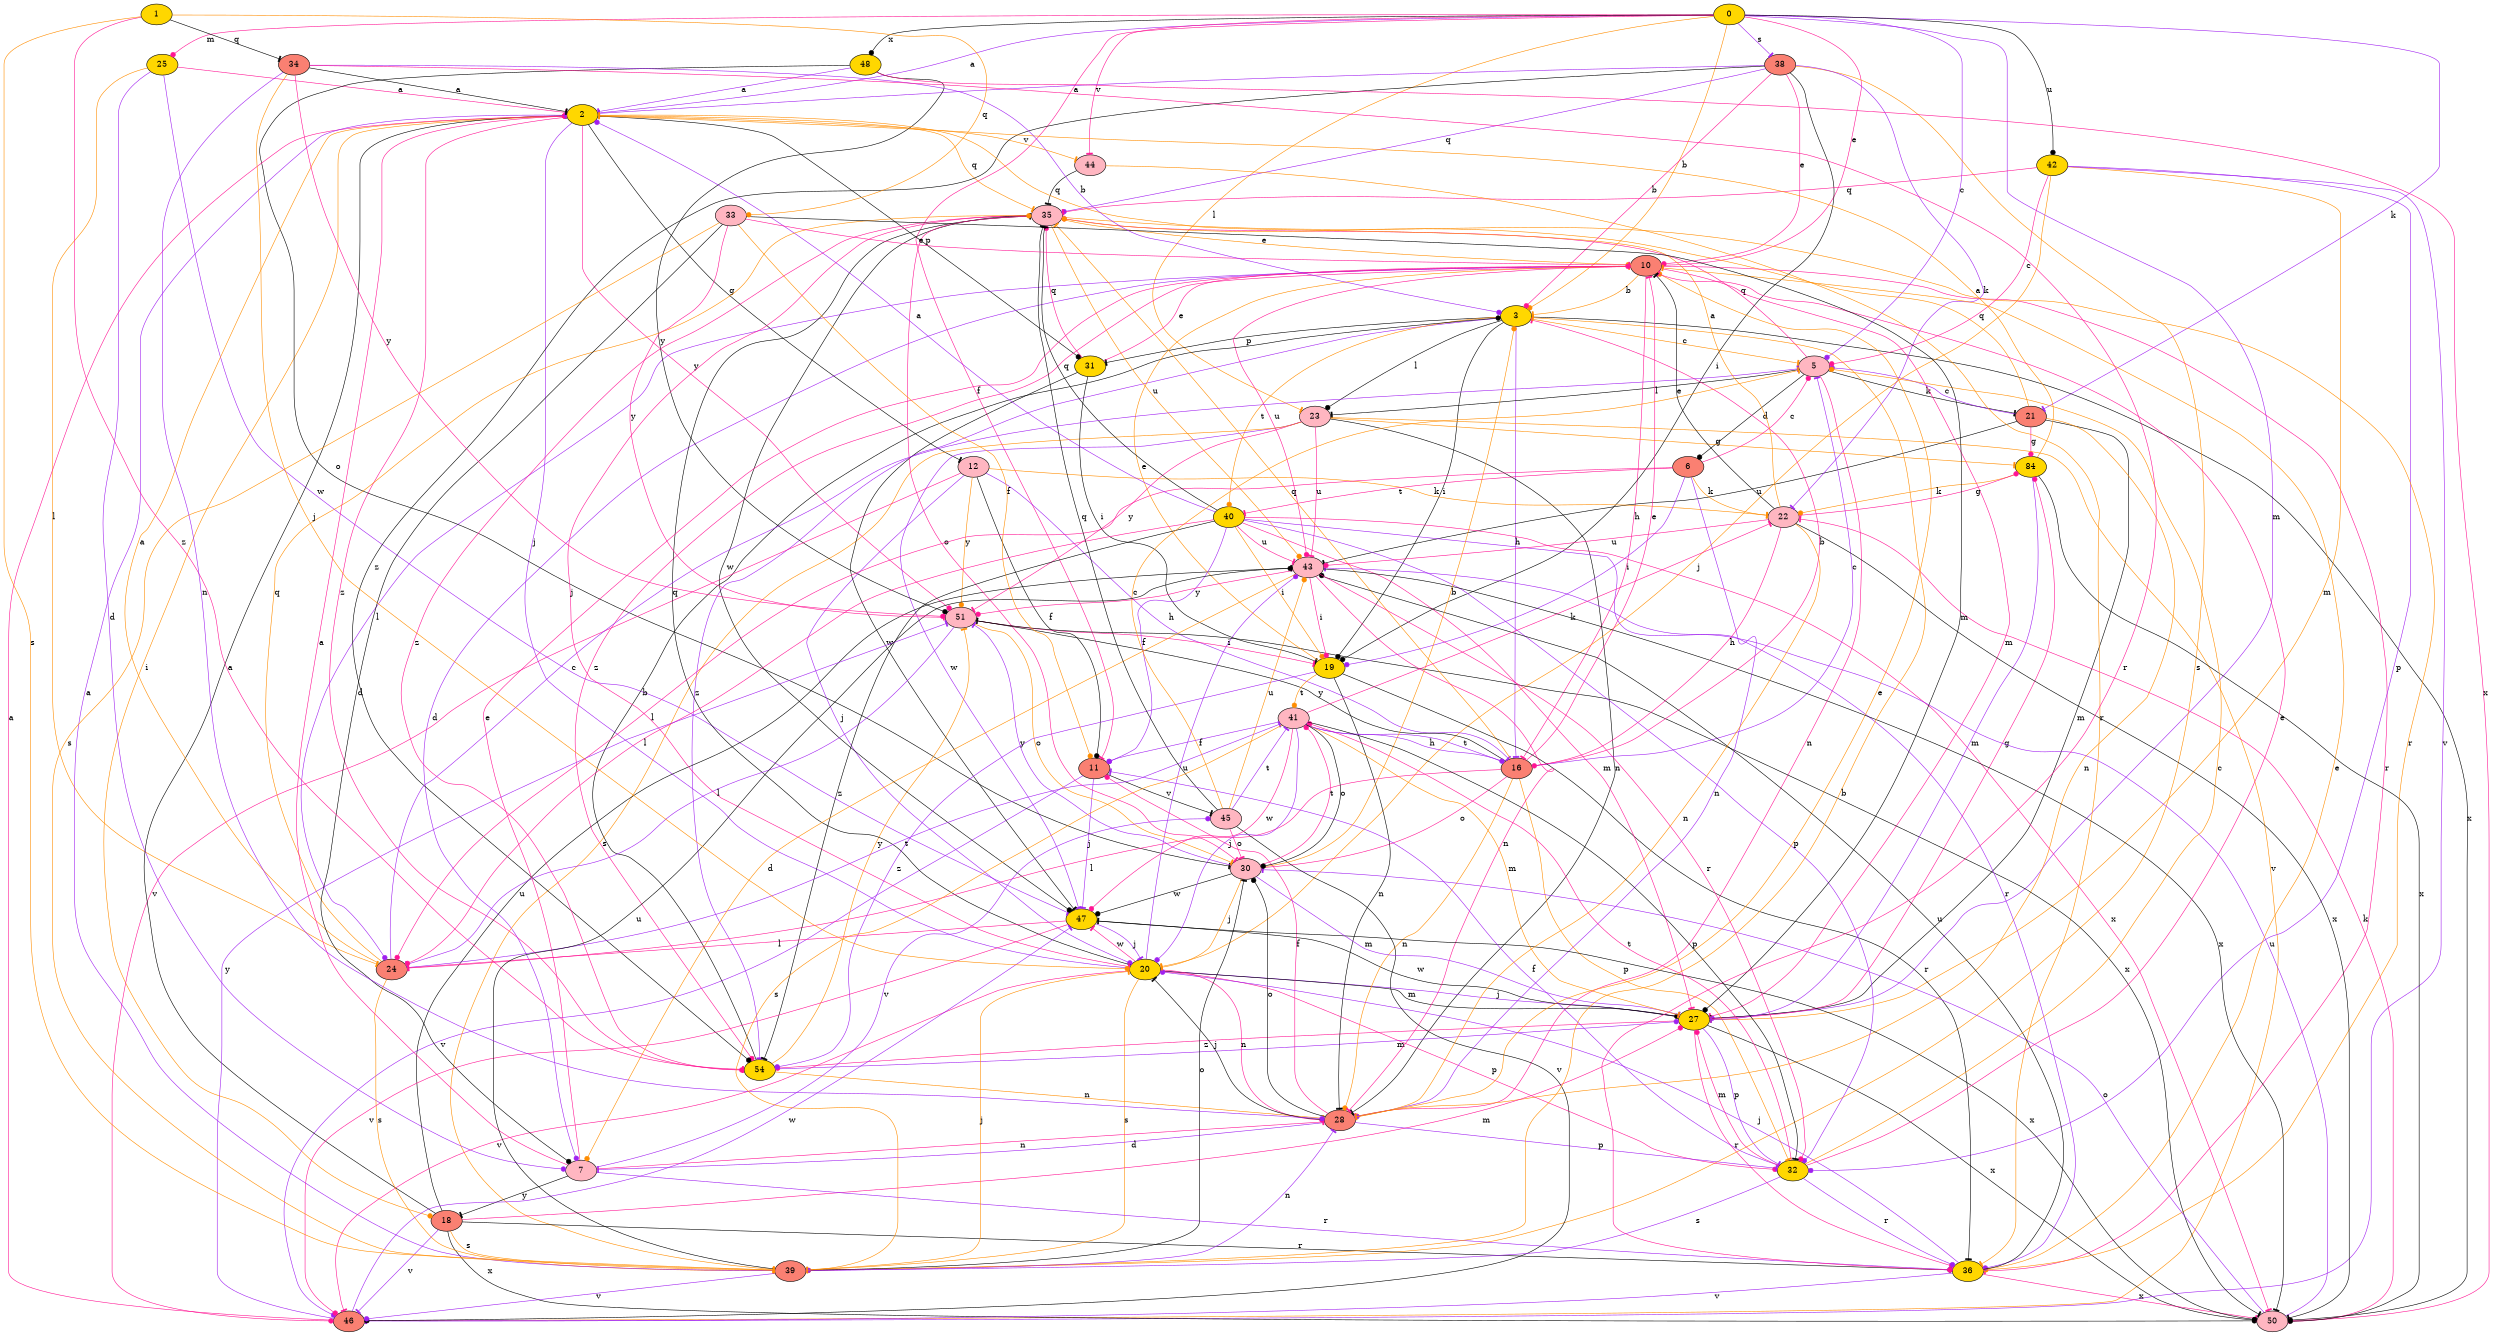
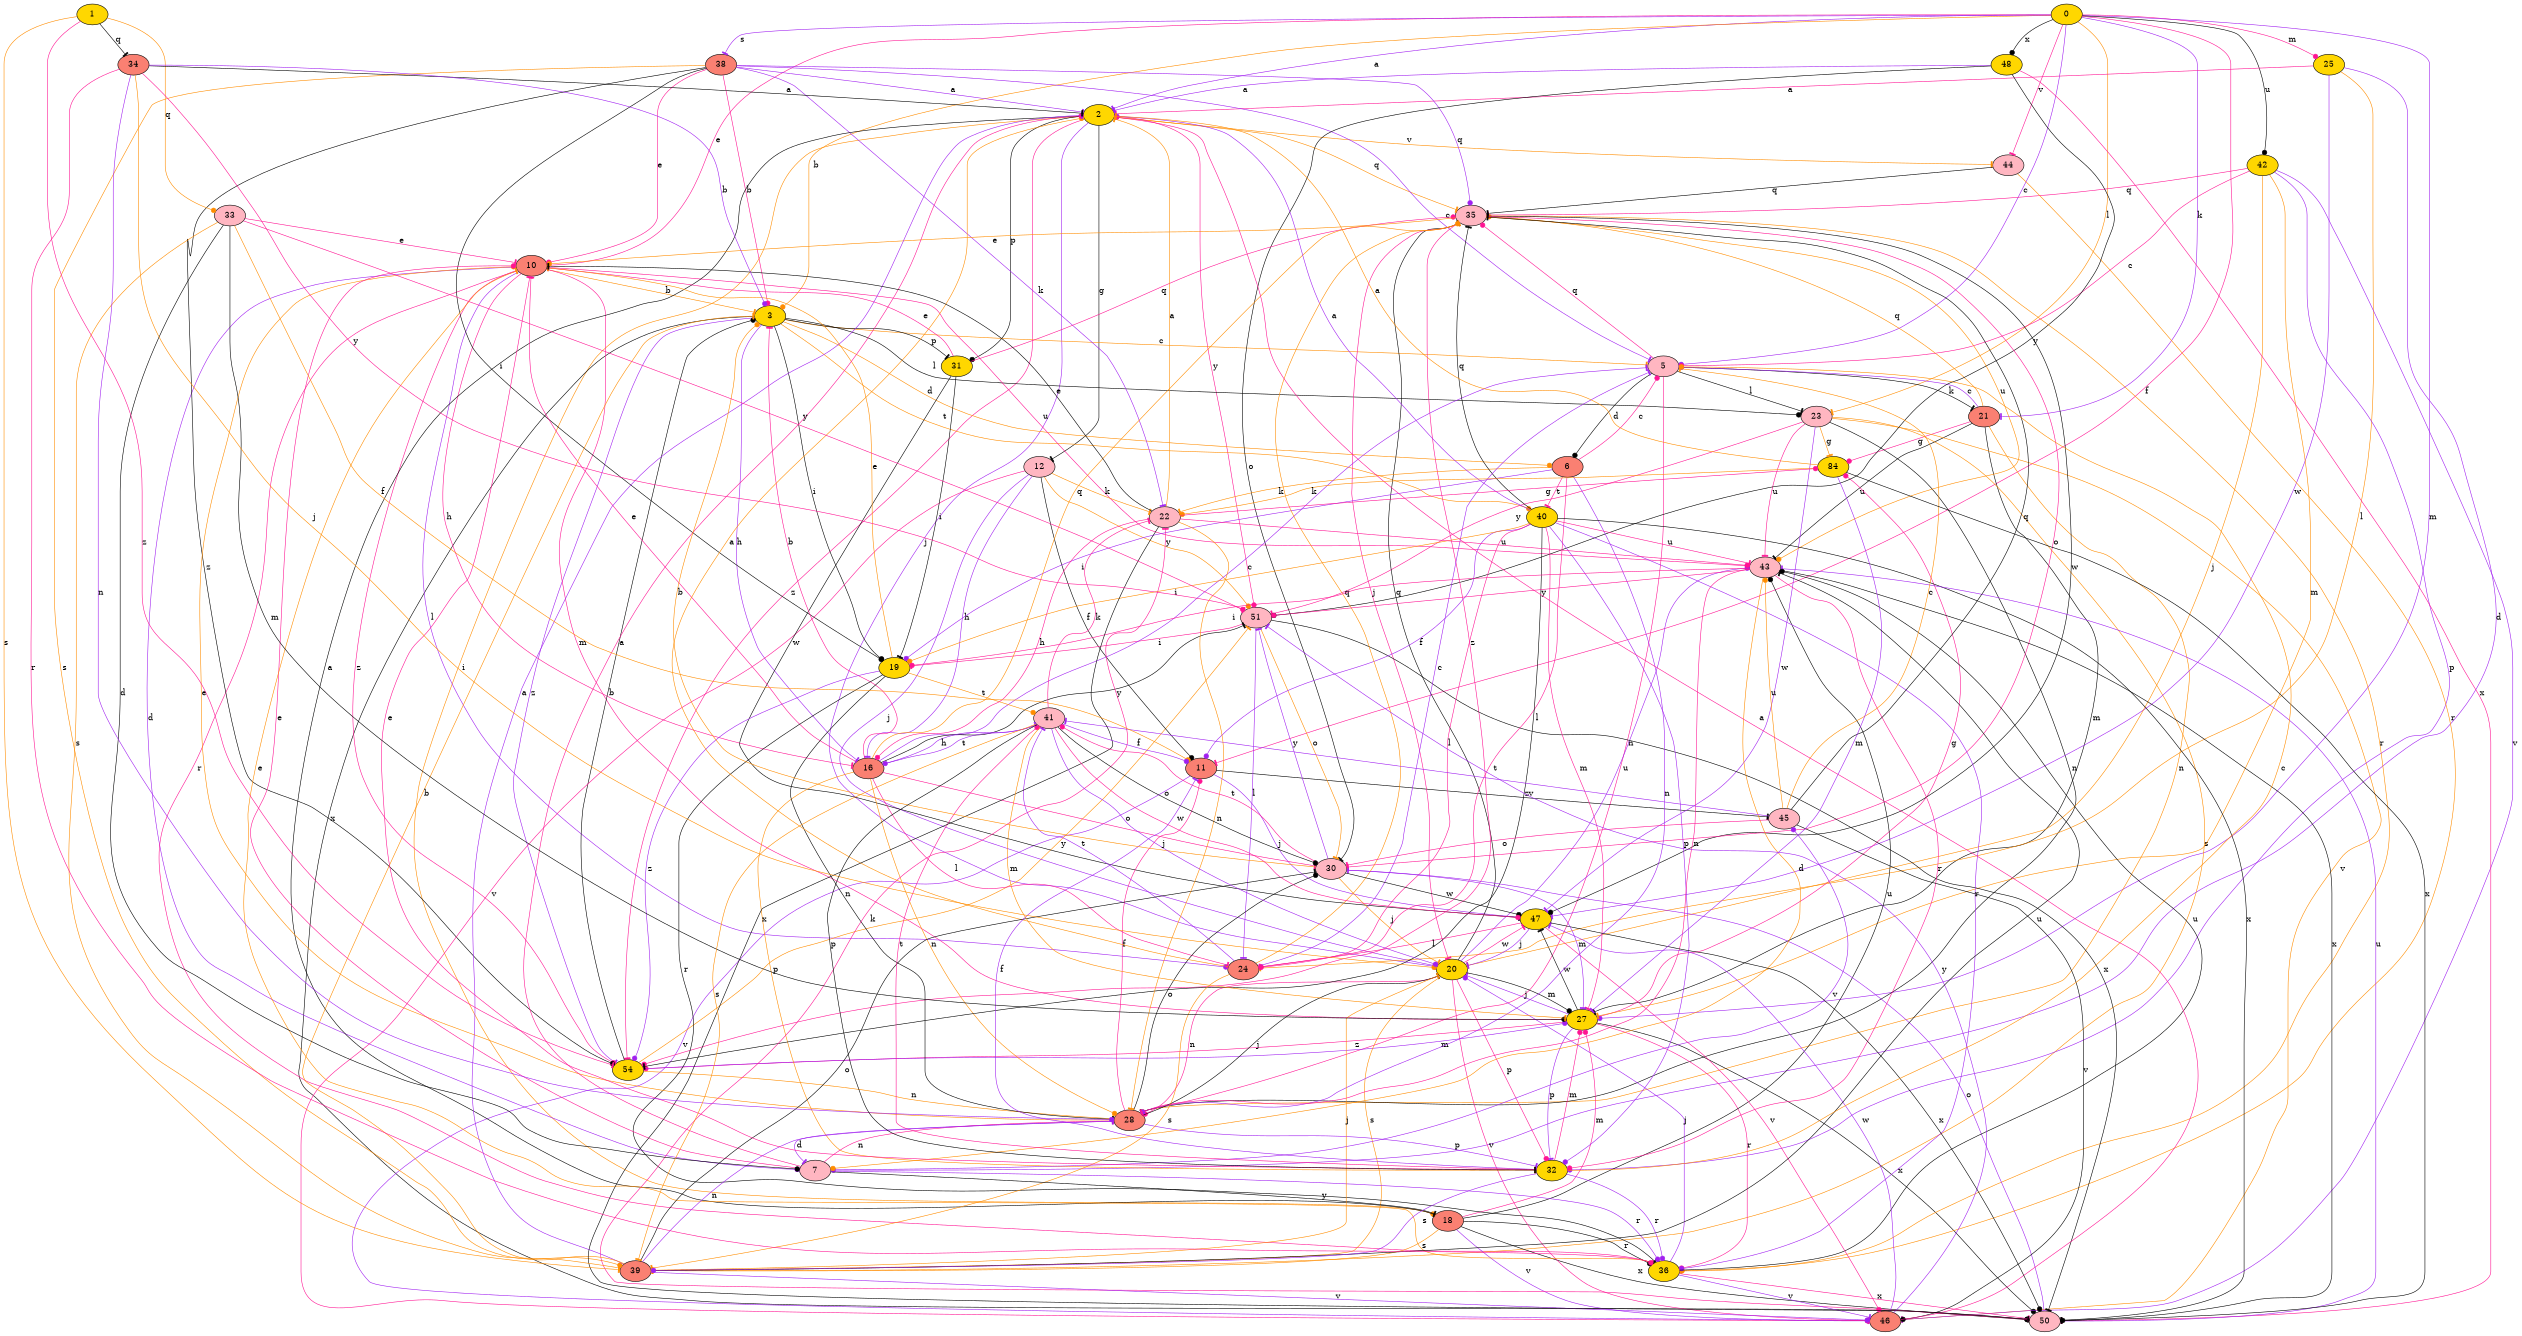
none -> (1206, 103)
none -> (1153, 441)
(1891, 676) -> (2173, 740)
